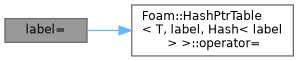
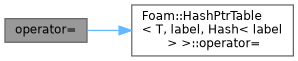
(46, 30) -> (46, 30)
